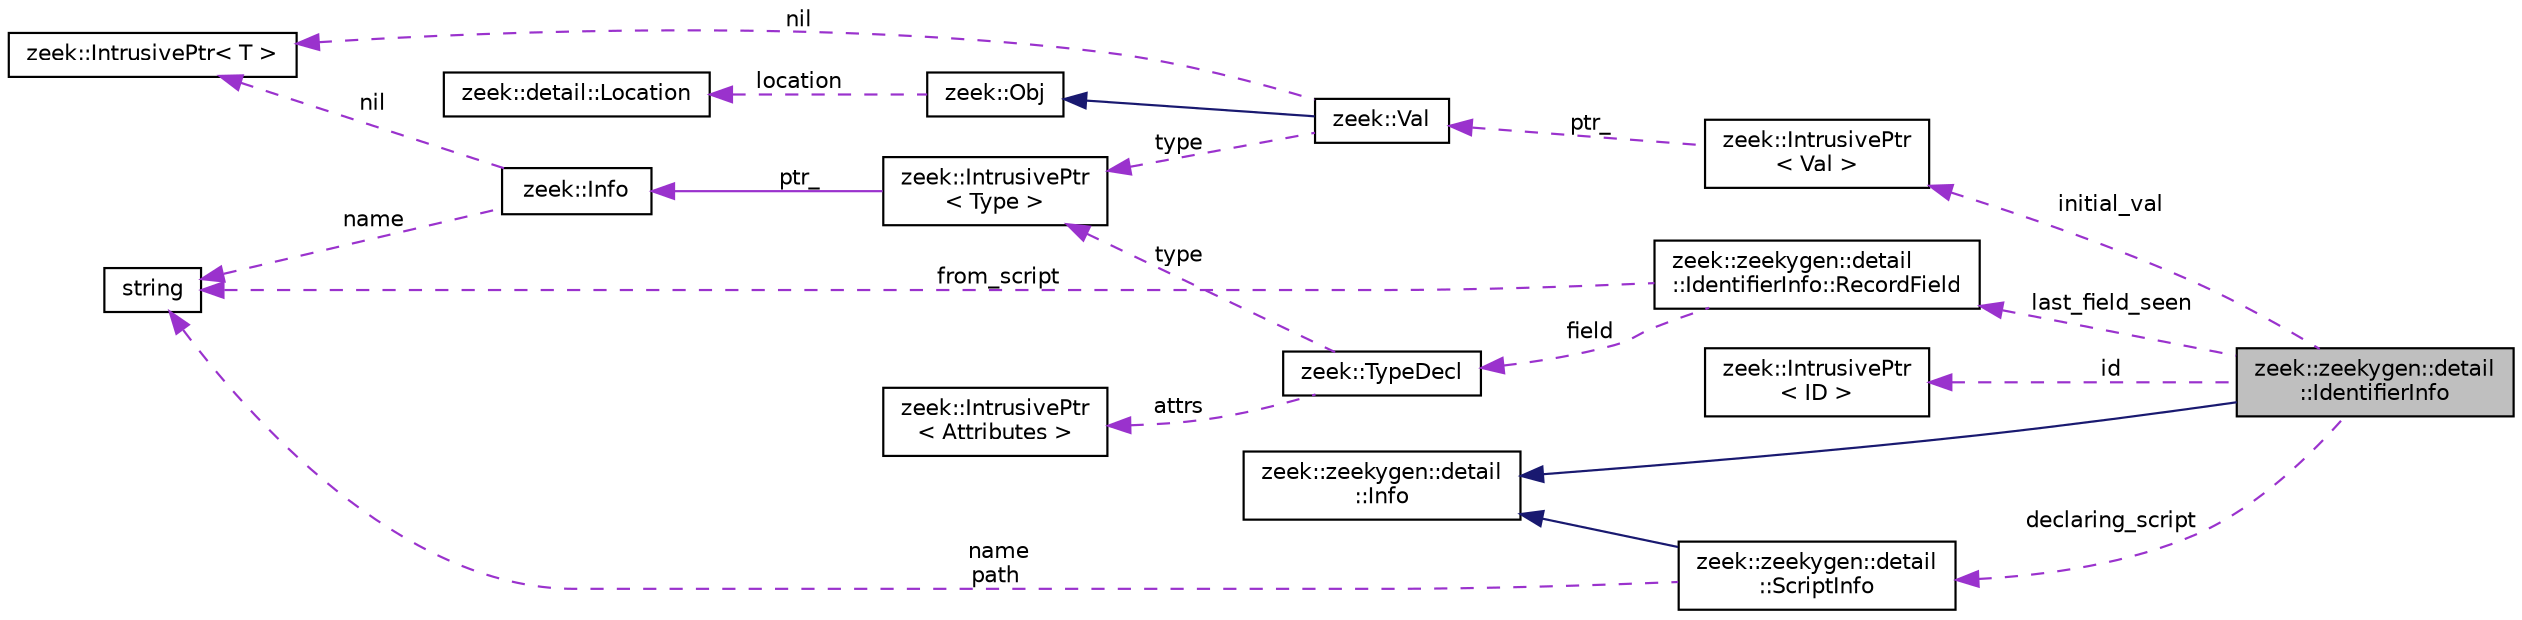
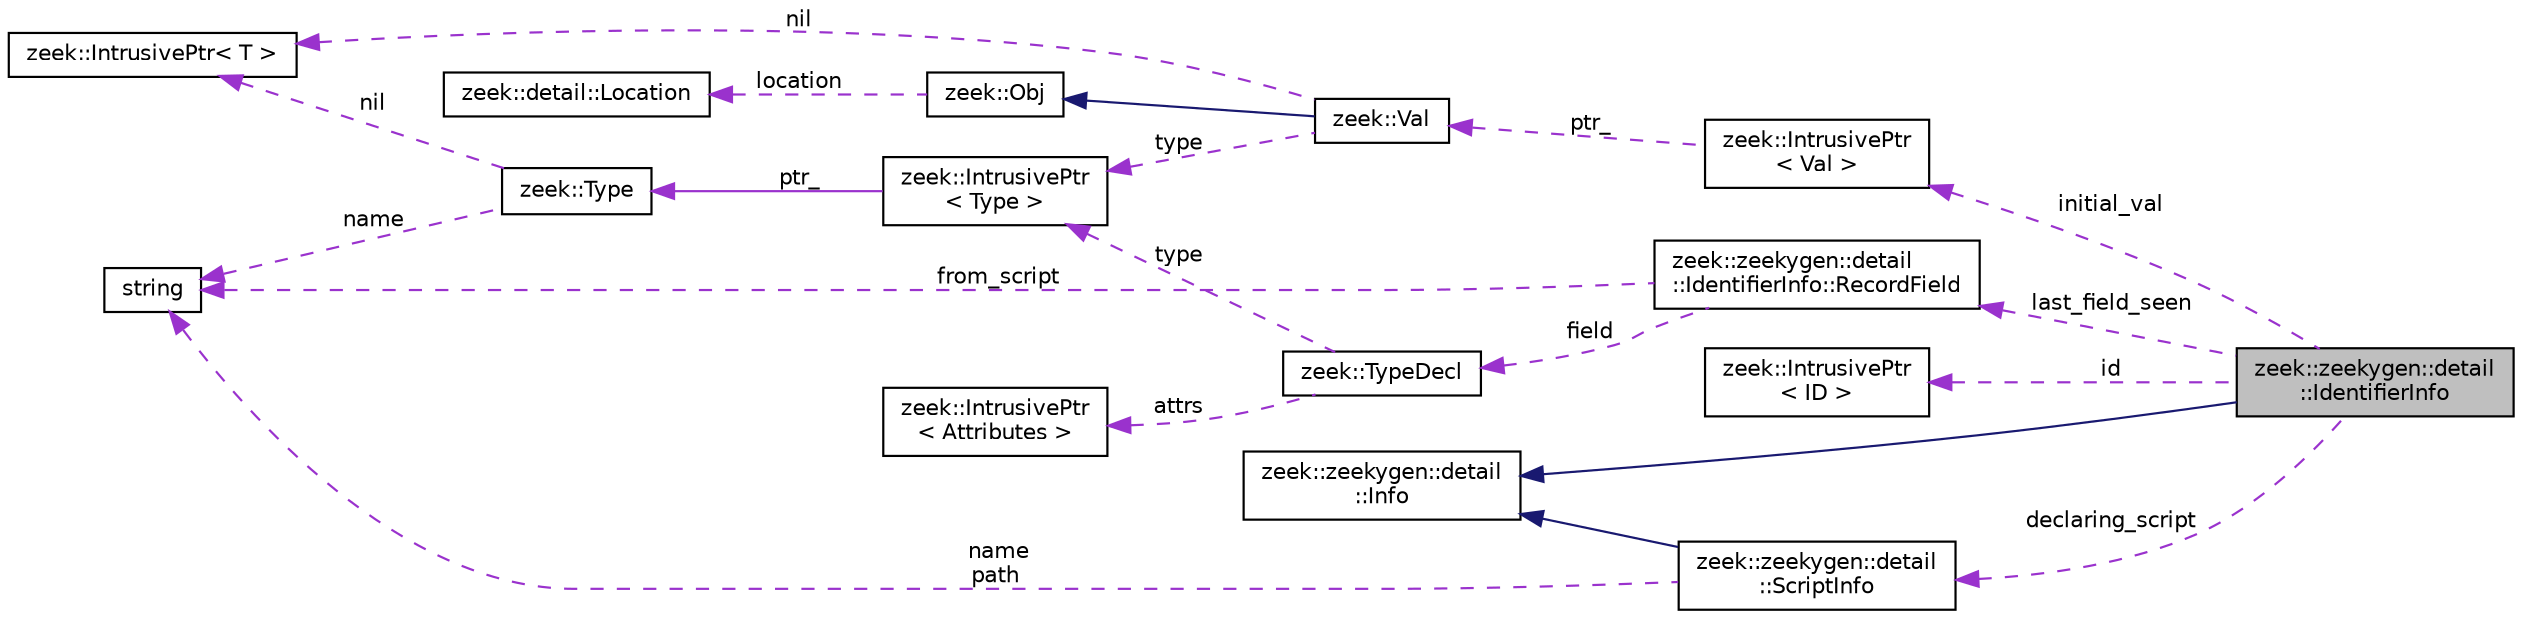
(577, 191) -> (577, 191)
